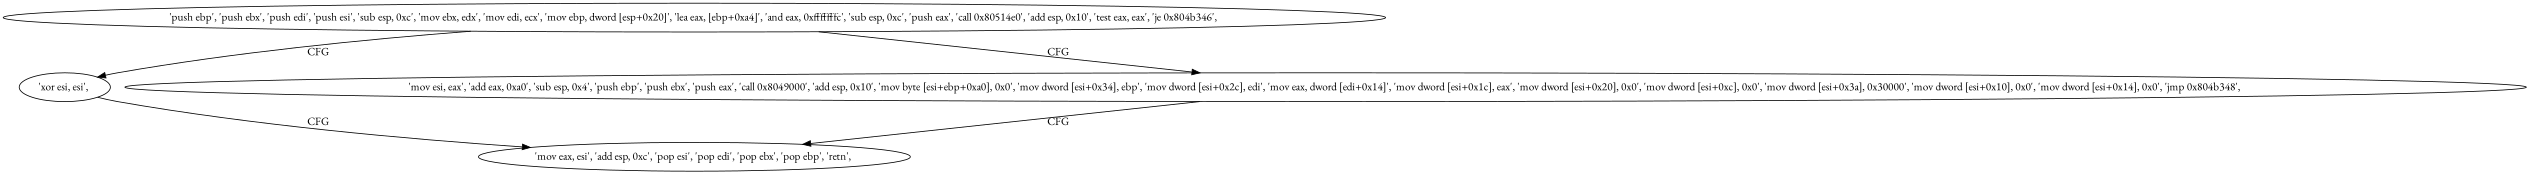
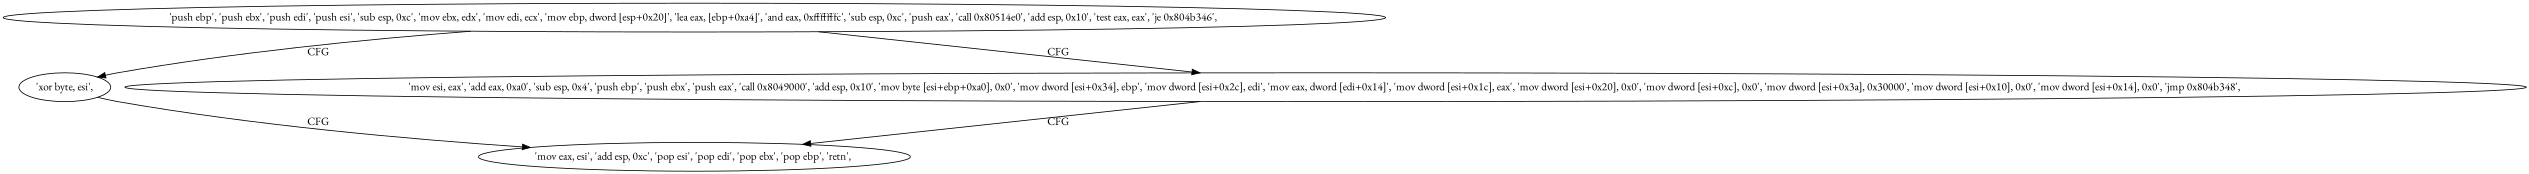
(65, 87) -> (65, 87)
